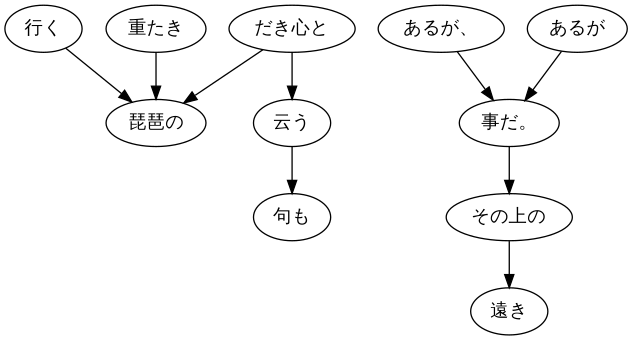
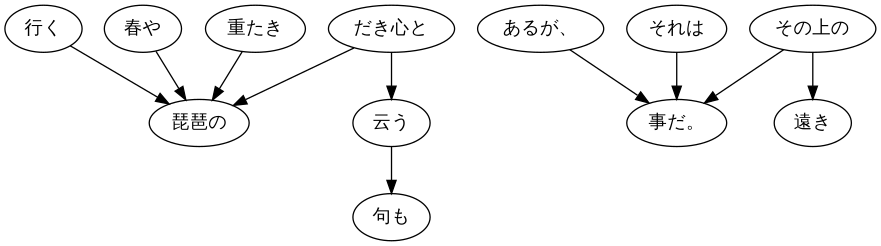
none -> (143, 29)
(577, 29) -> (677, 29)
(509, 164) -> (750, 73)
